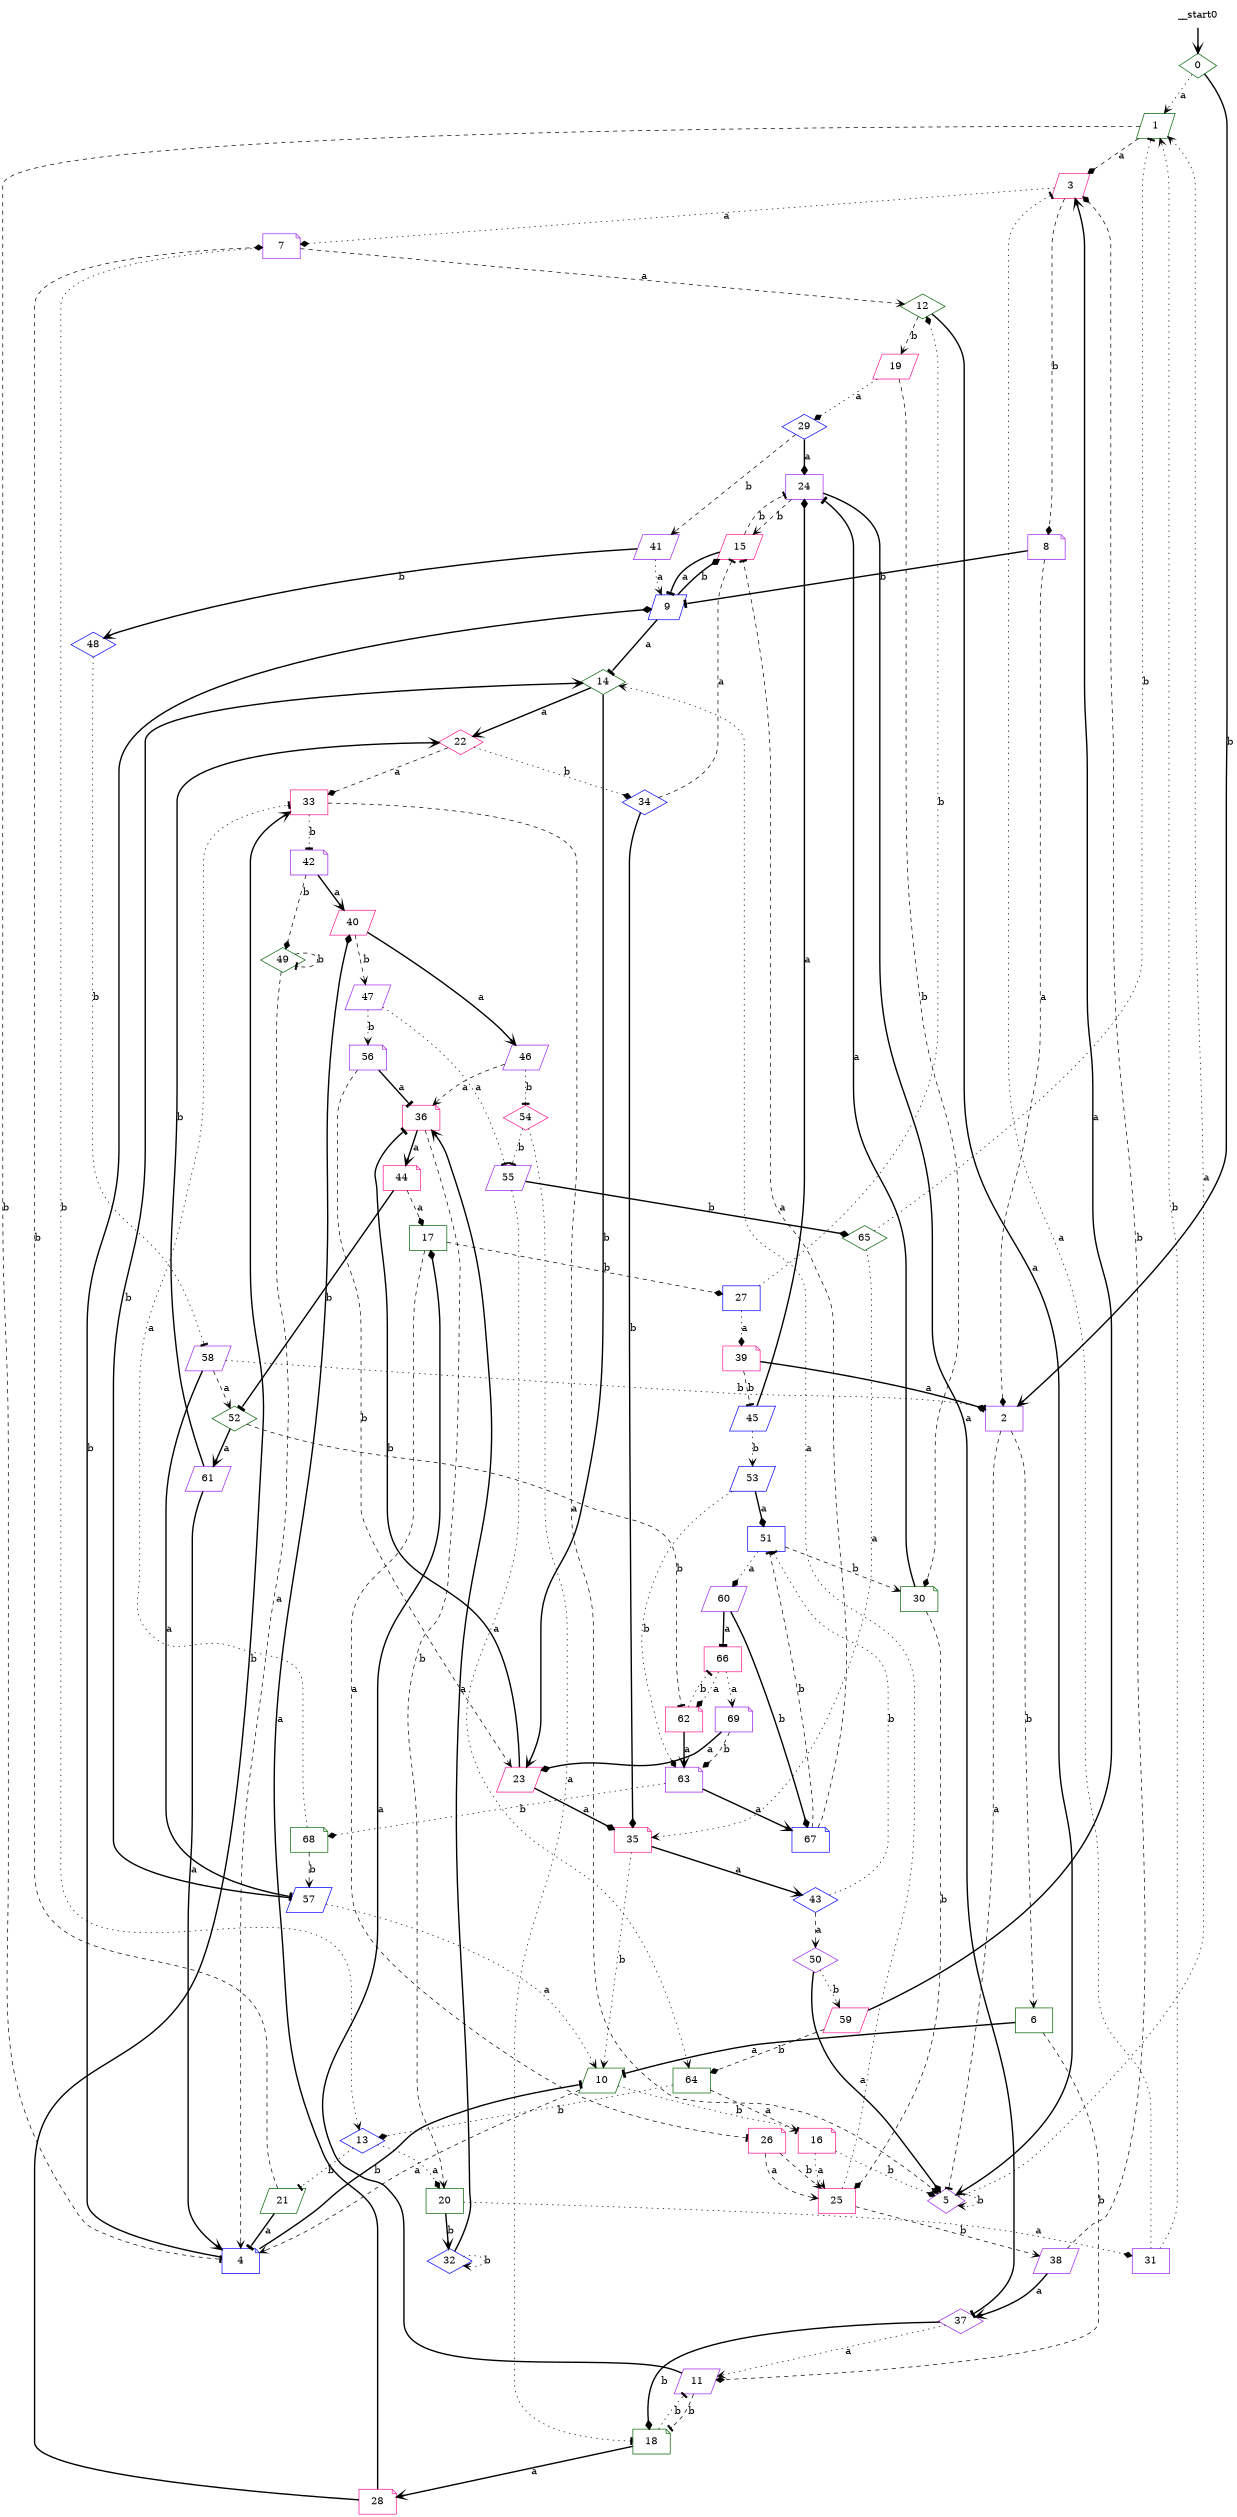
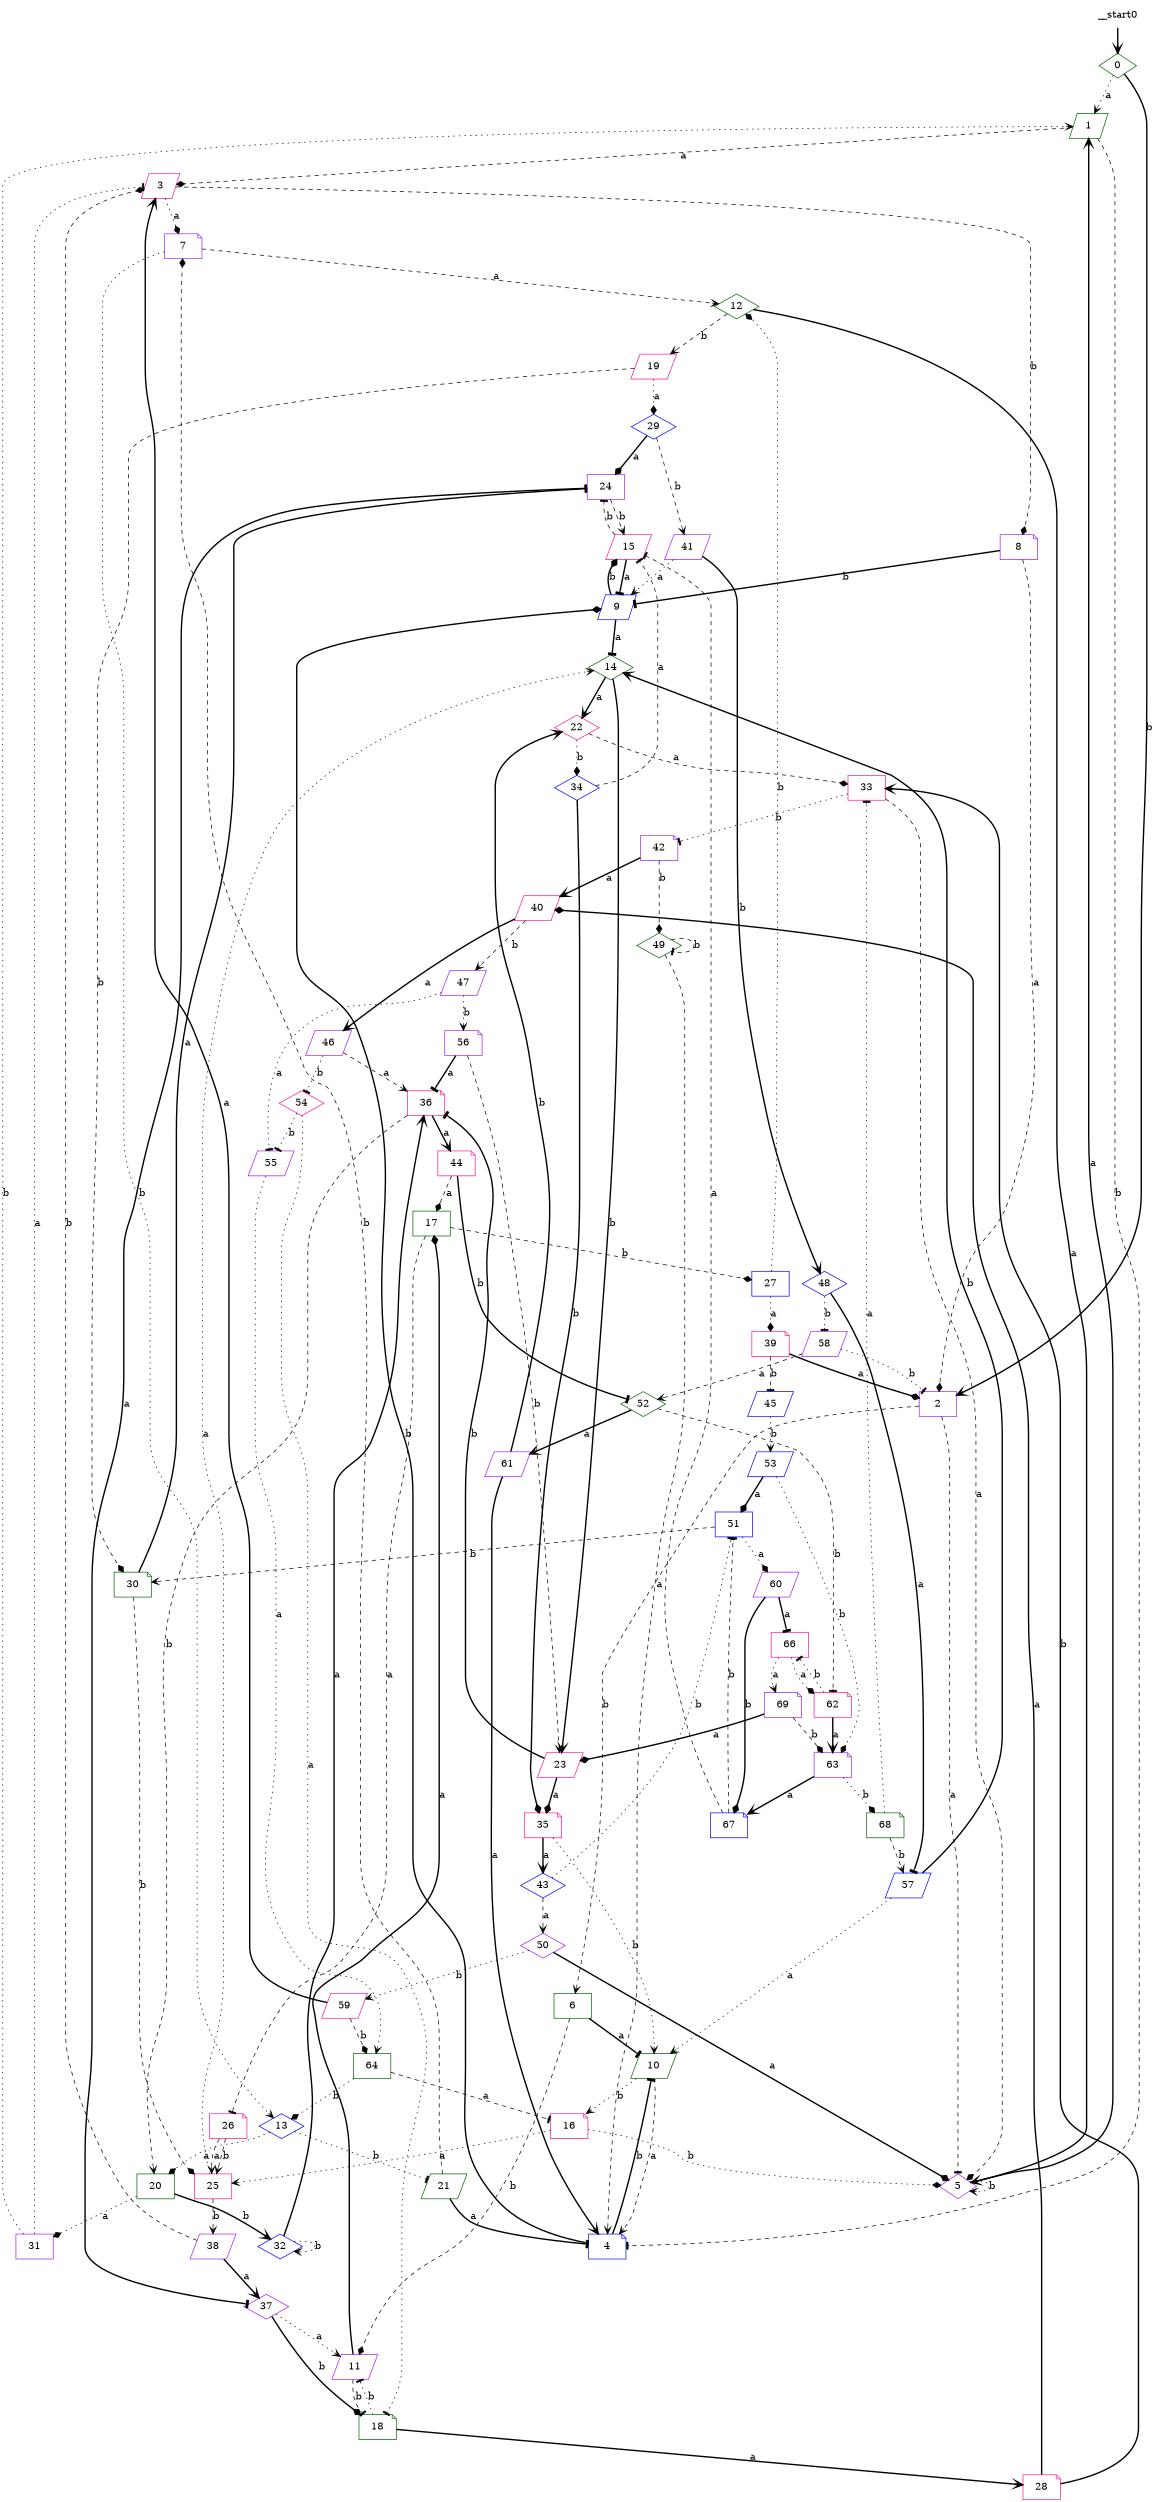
(804, 960) -> none
(1203, 1219) -> (1094, 1213)
(865, 1238) -> none
(166, 1668) -> (915, 1575)
